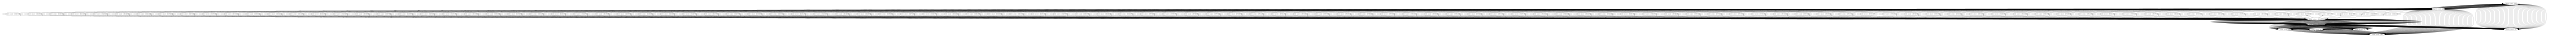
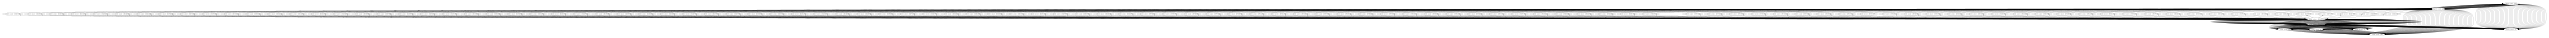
(1671, 14) -> none
